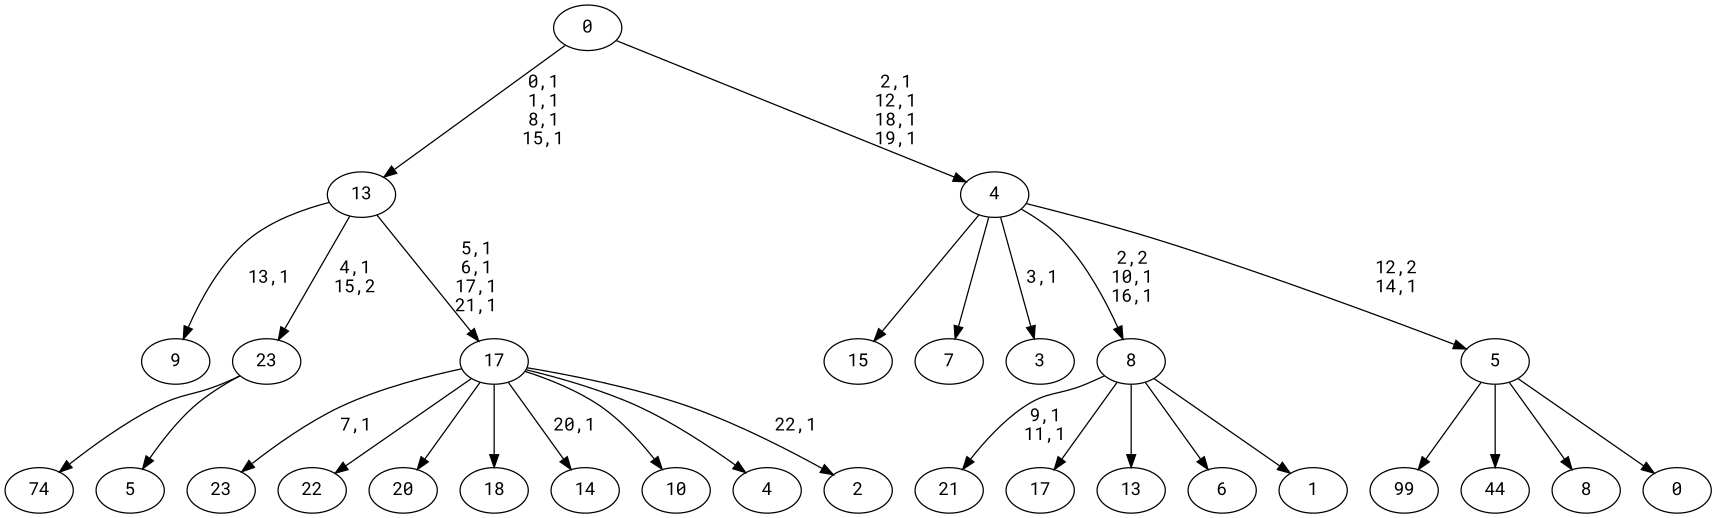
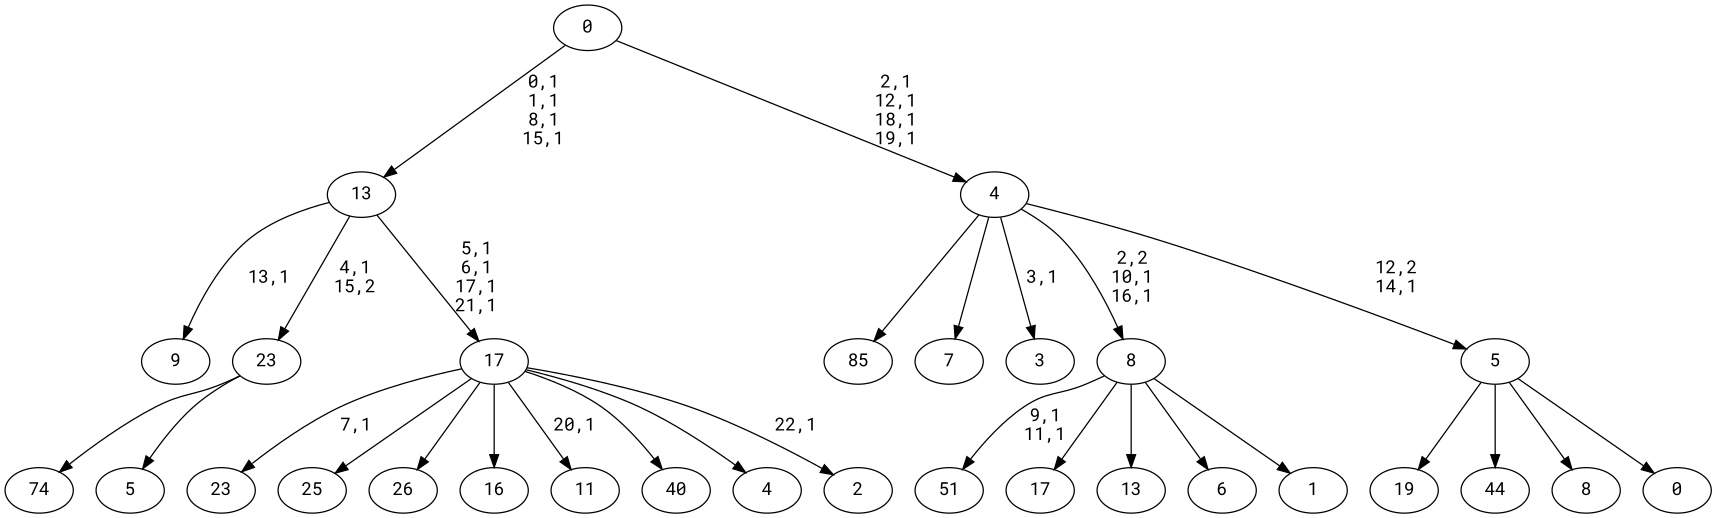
(858, 361) -> (858, 361)
(312, 490) -> (312, 490)
(403, 490) -> (403, 490)
(494, 490) -> (494, 490)
(585, 490) -> (585, 490)
(676, 490) -> (676, 490)
(949, 490) -> (949, 490)
(1404, 490) -> (1404, 490)
